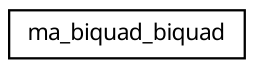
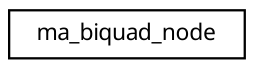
(127, 34) -> (127, 34)
